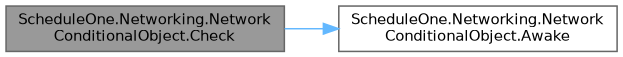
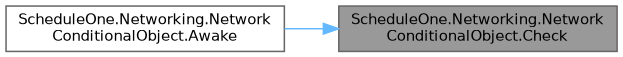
(304, 29) -> (304, 29)
